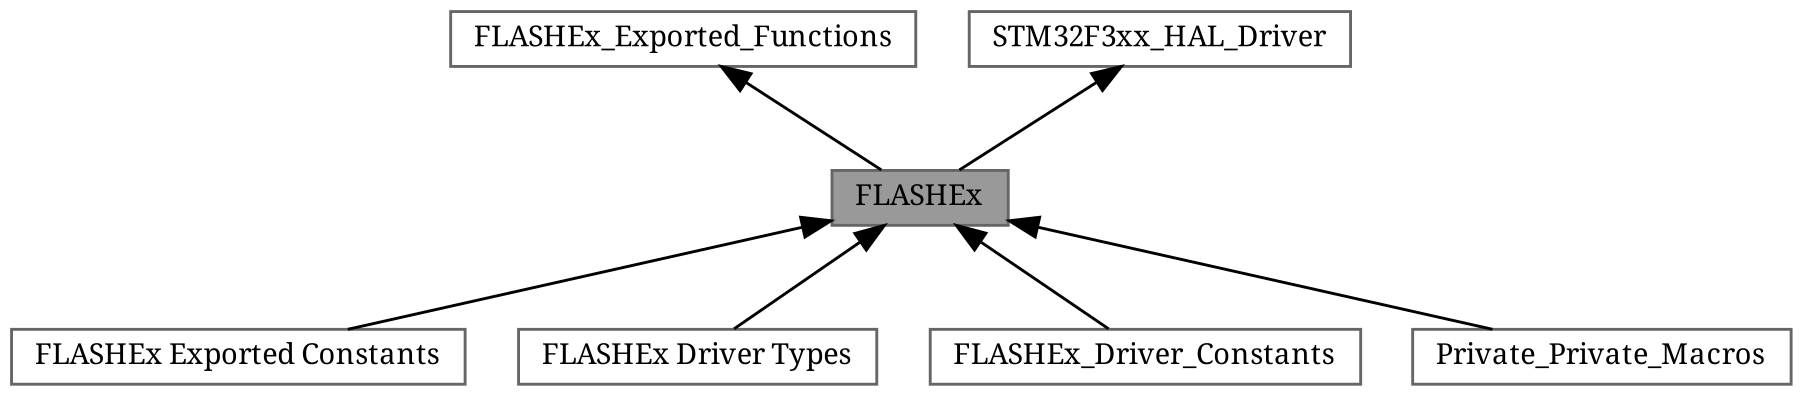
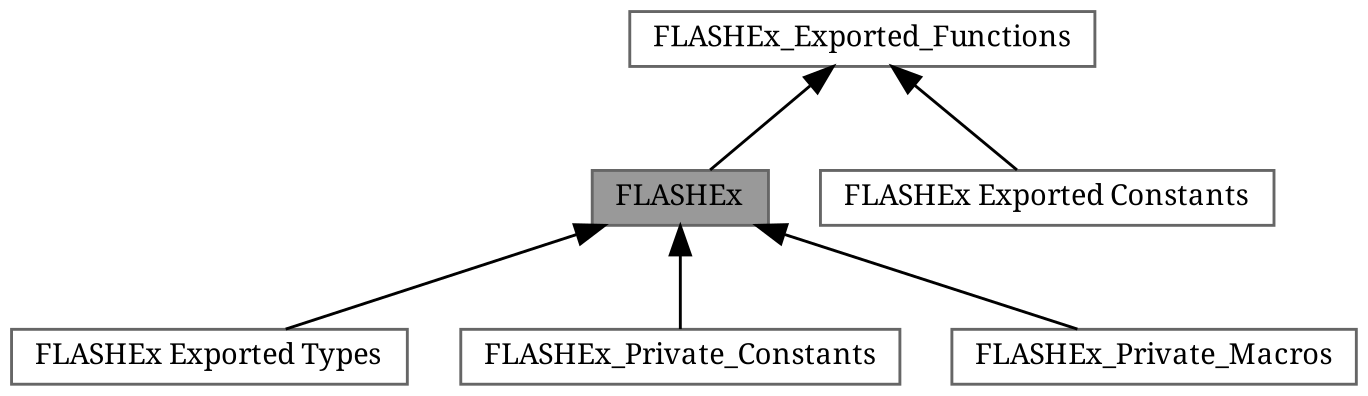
(1160, 39) -> none
(575, 278) -> (966, 127)
(698, 357) -> (209, 357)
(1145, 357) -> (680, 357)
(1602, 357) -> (1154, 357)
